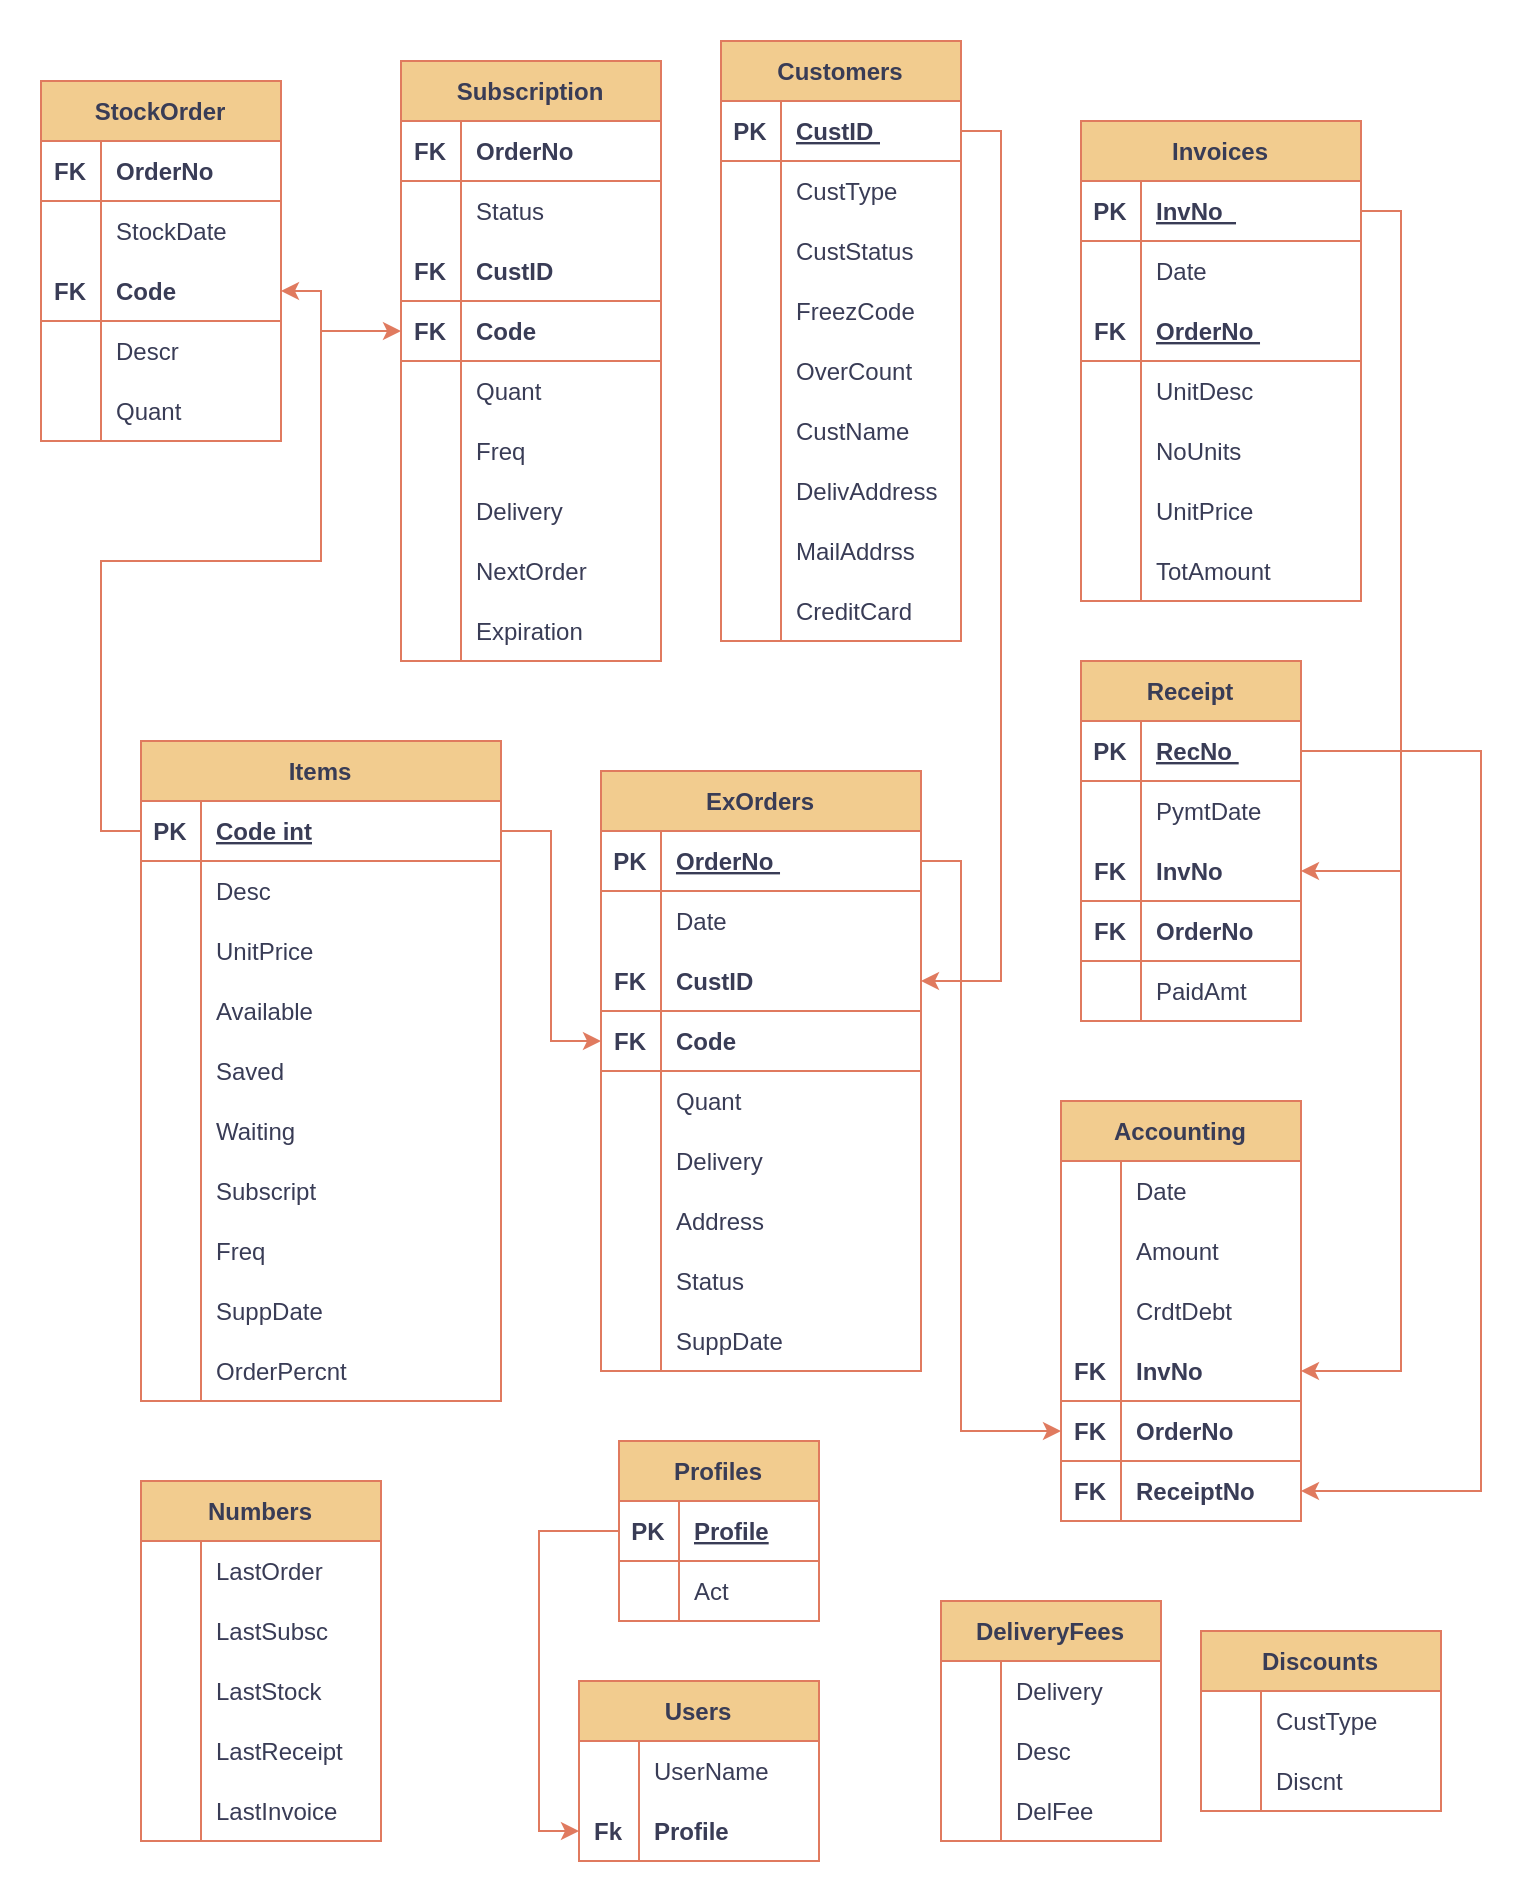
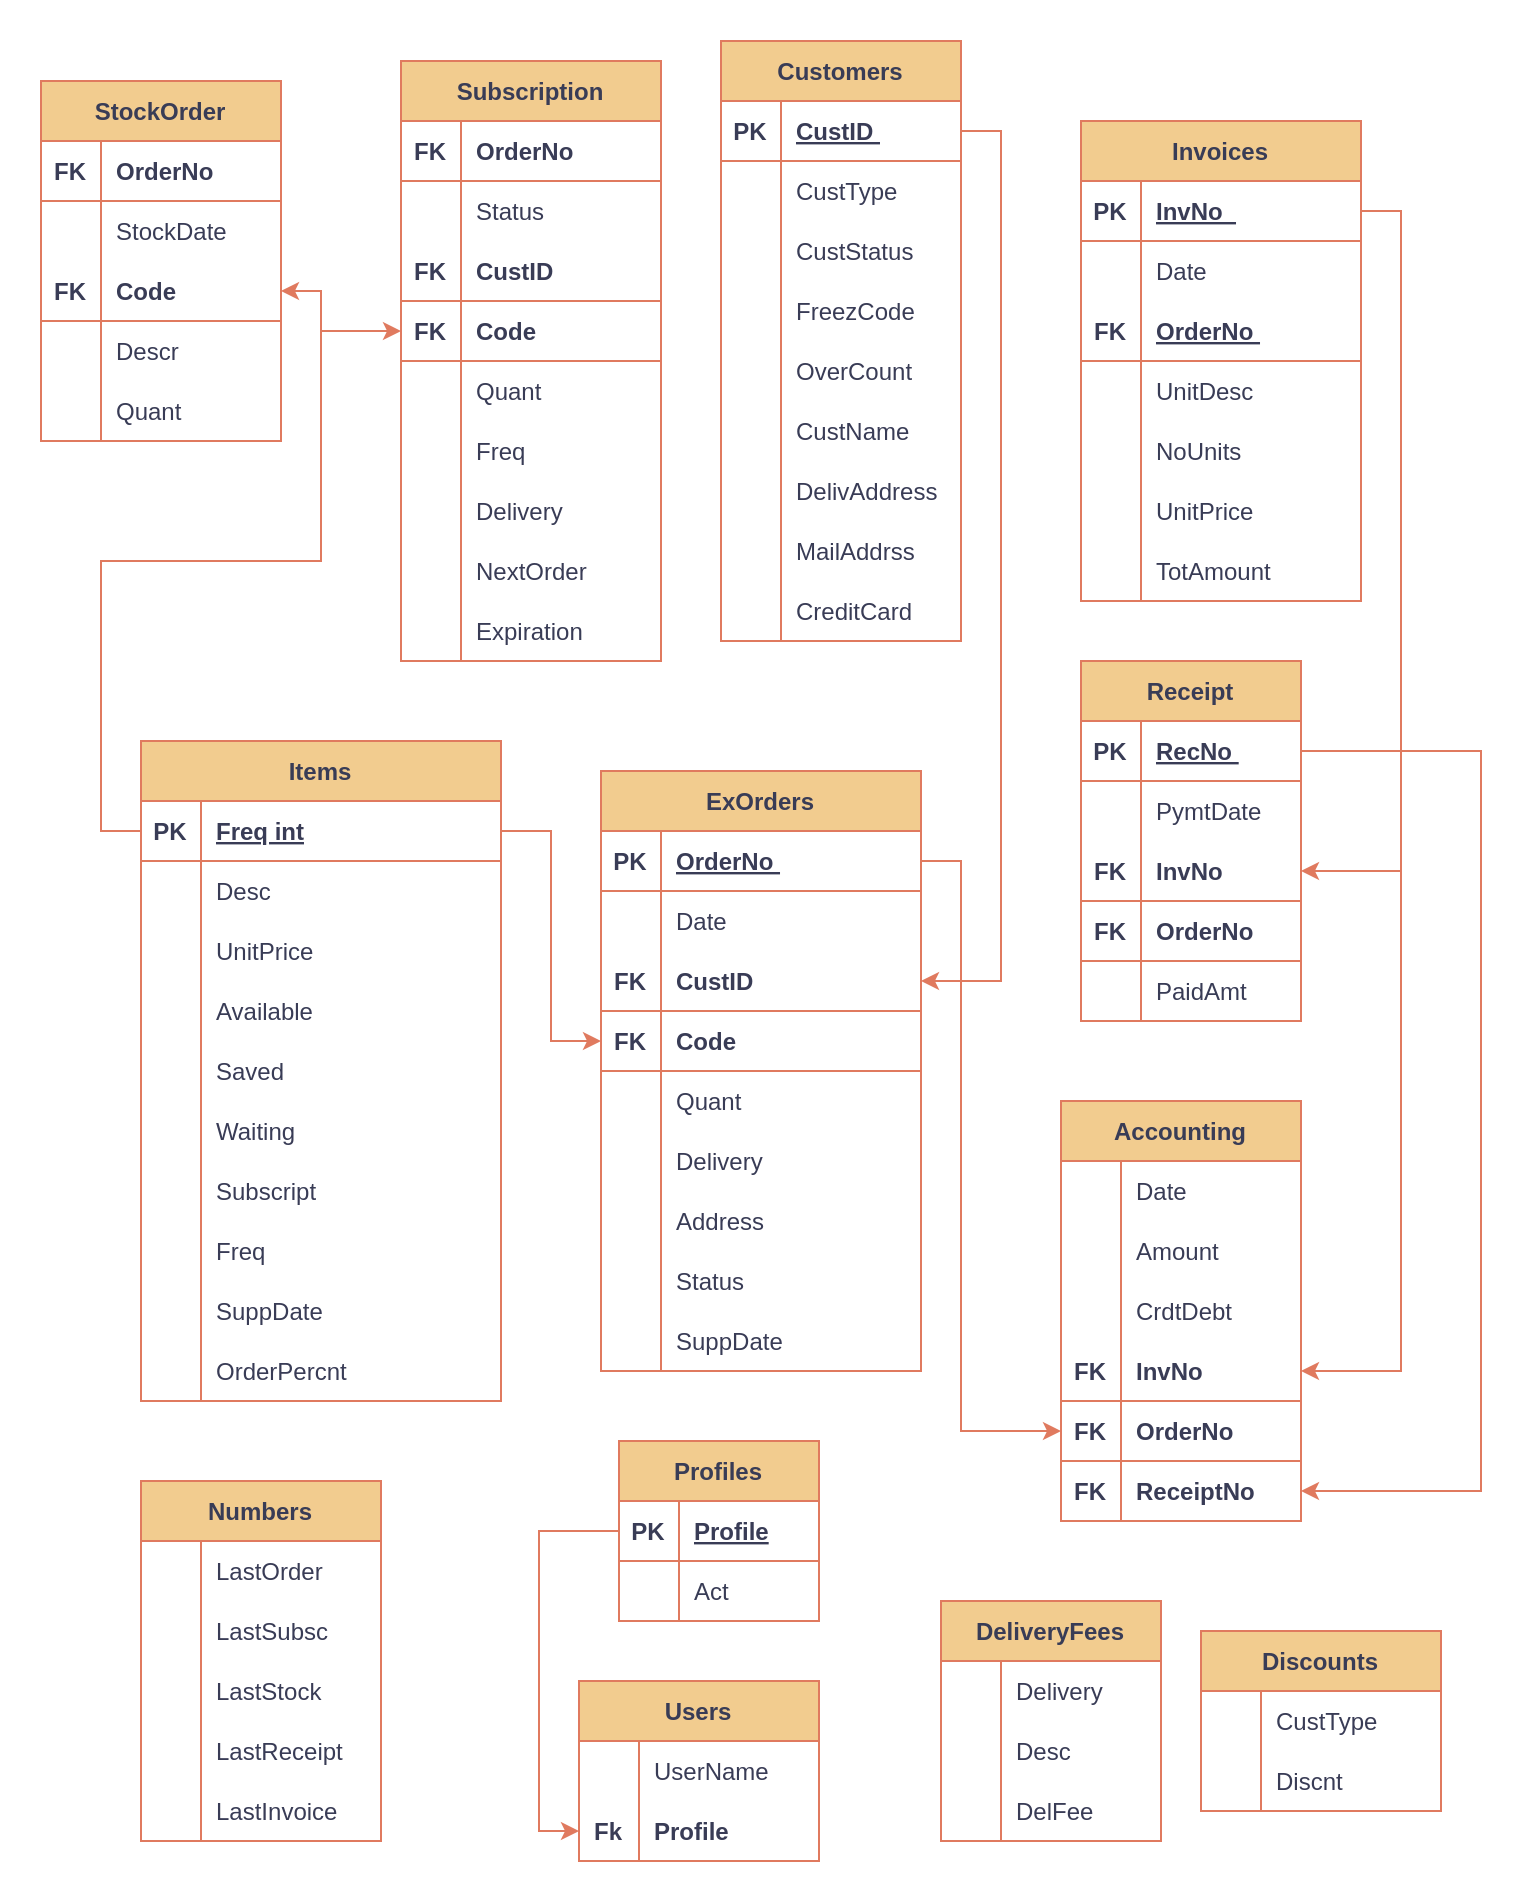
(264, 832) -> (264, 832)
